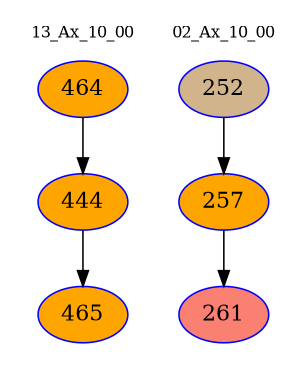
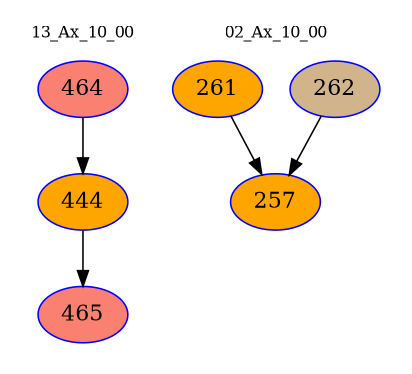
(83, 89) -> (83, 89)
(224, 89) -> (335, 89)
(224, 251) -> (243, 138)
(83, 315) -> (83, 315)
(224, 315) -> (218, 89)
